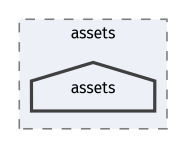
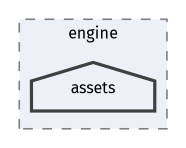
(93, 35) -> (93, 35)
